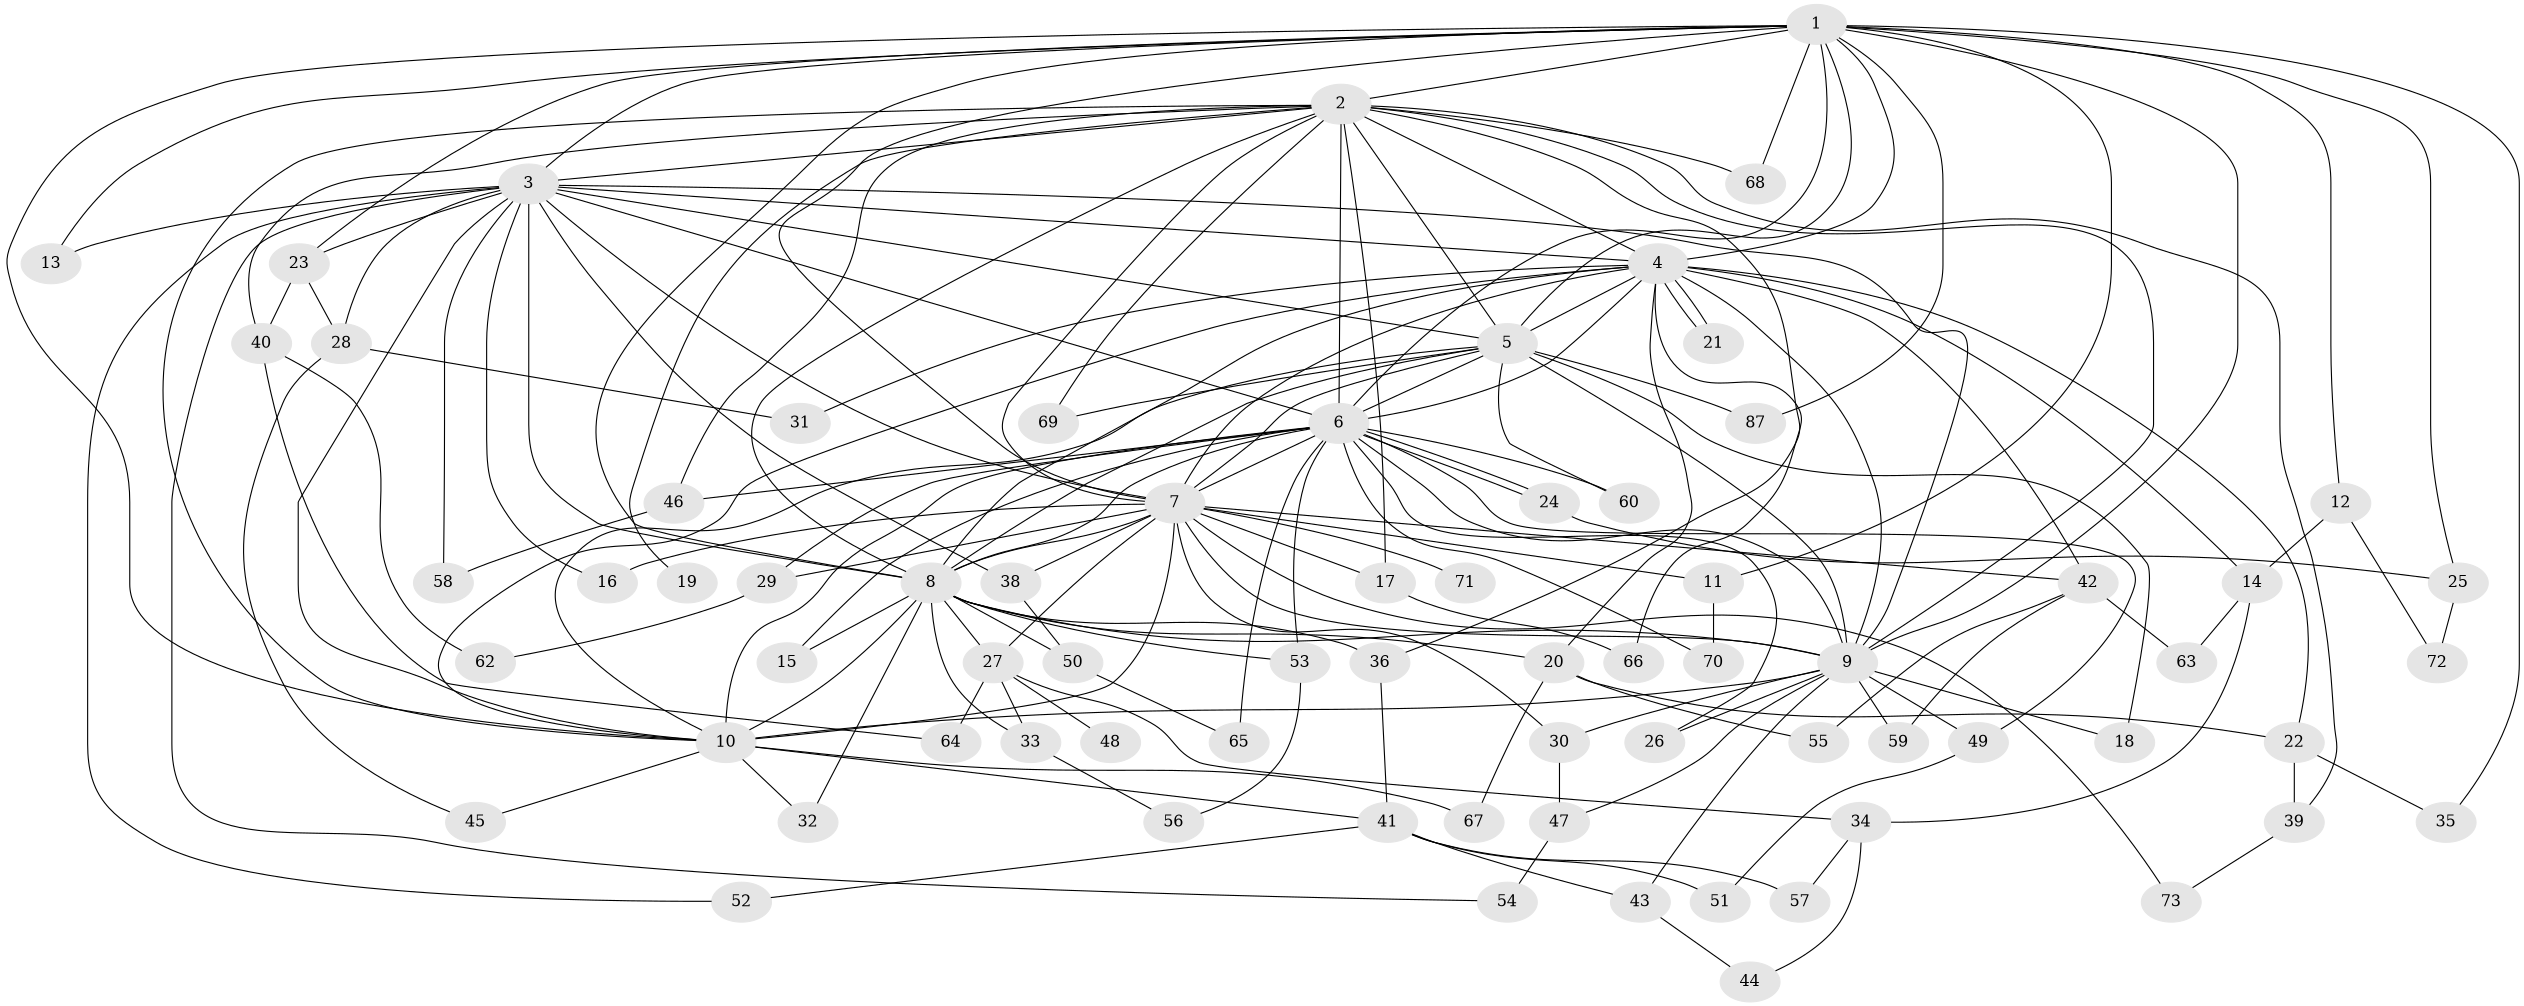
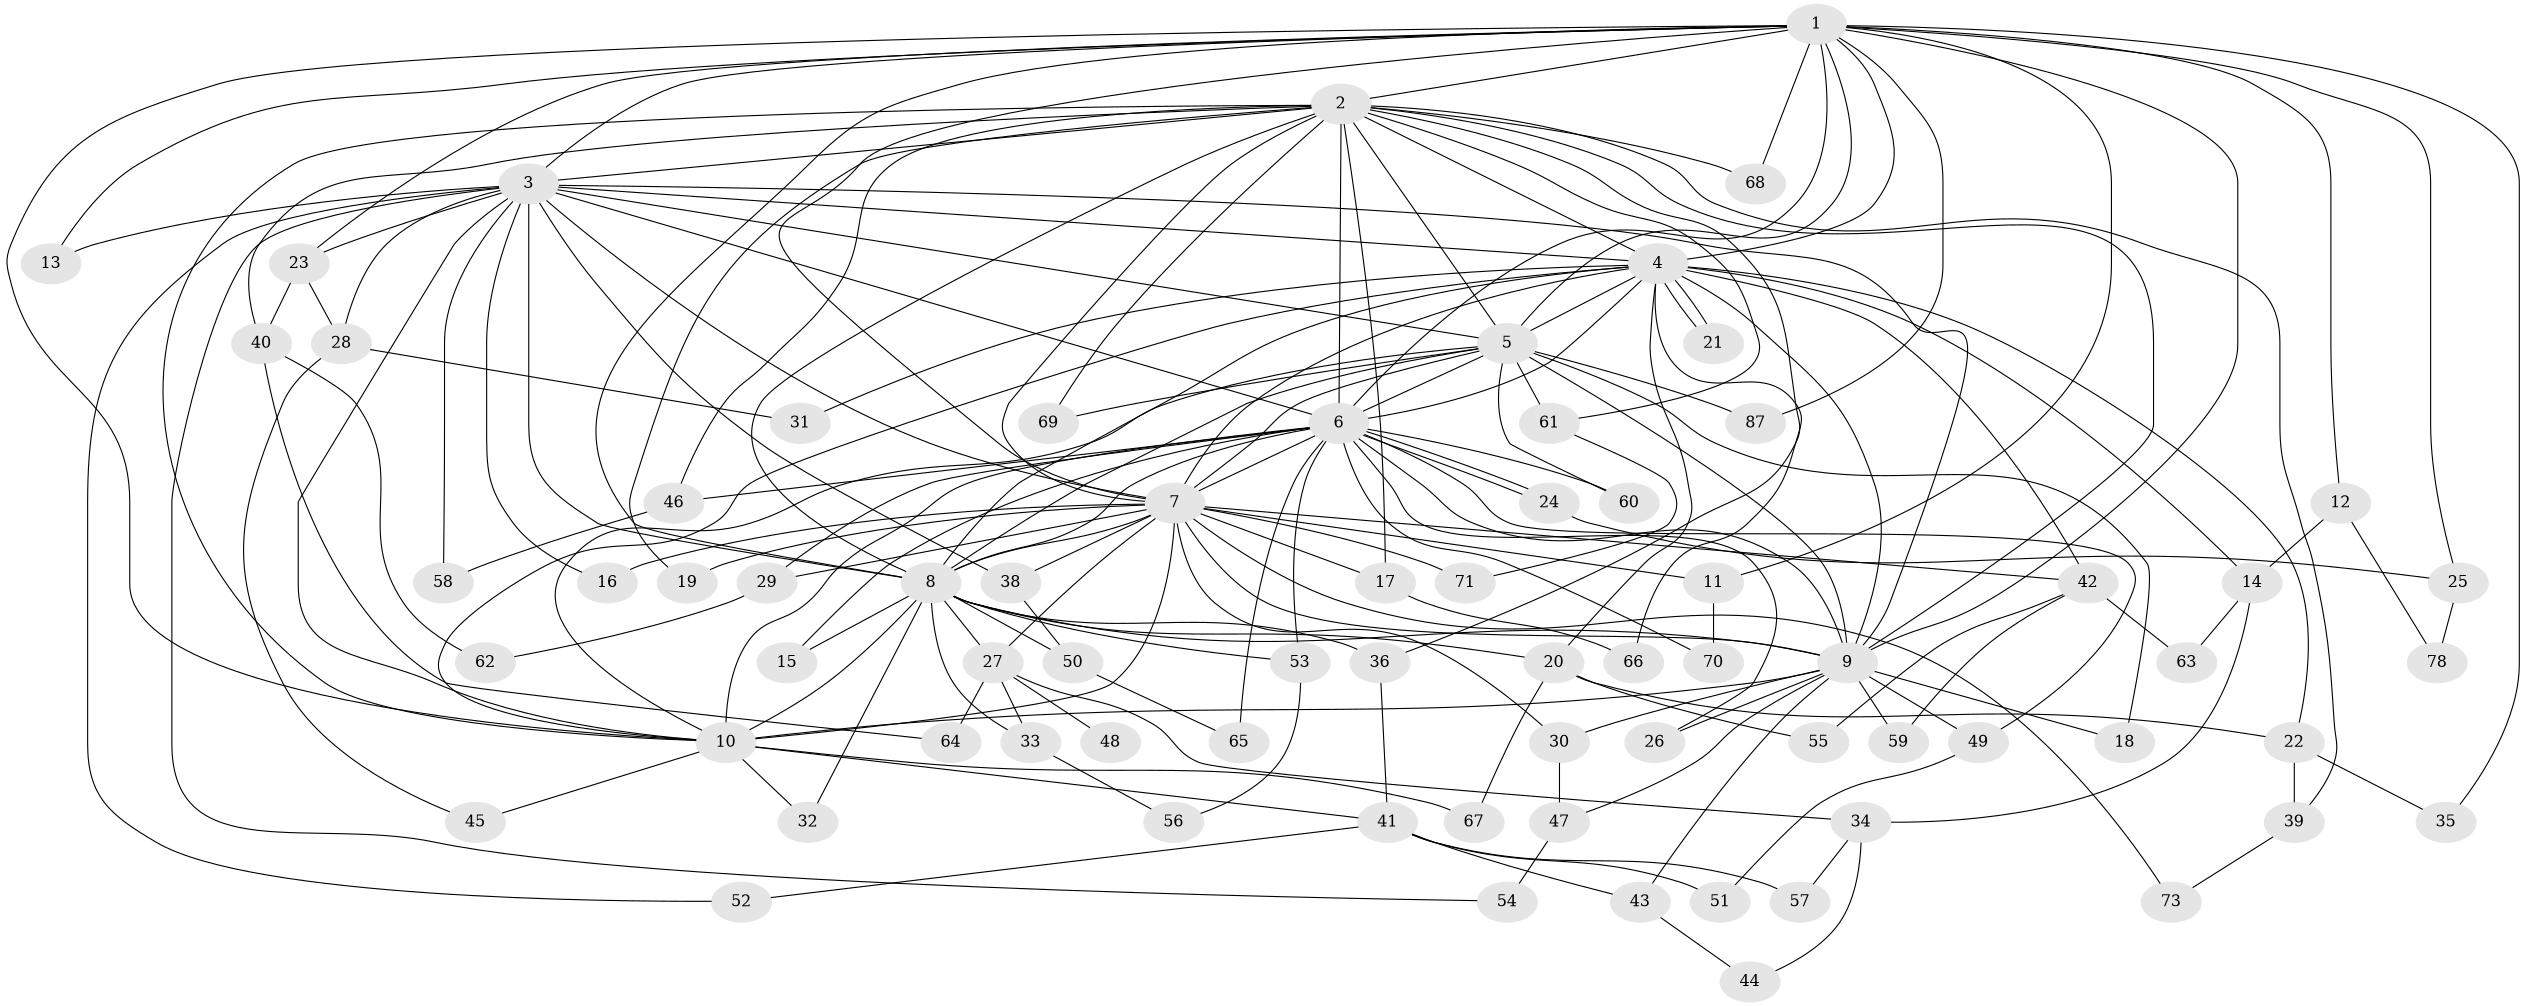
none -> (1550, 423)
none -> (925, 523)
(2437, 663) -> (2437, 663)
